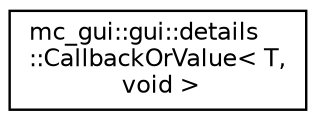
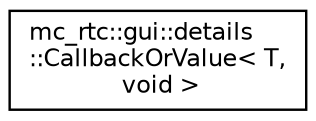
(158, 60) -> (158, 60)
